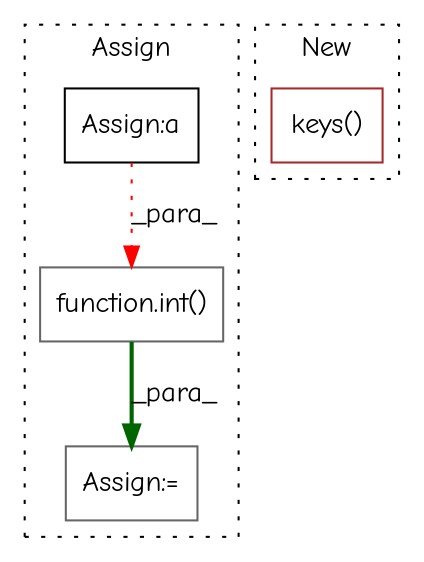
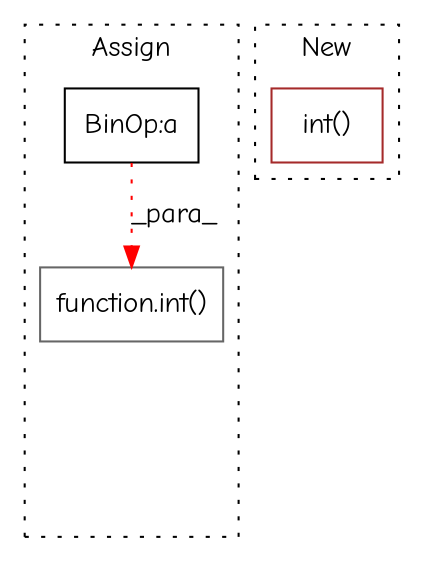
(132, 125) -> (132, 125)
(327, 125) -> (327, 125)
(132, 483) -> none
